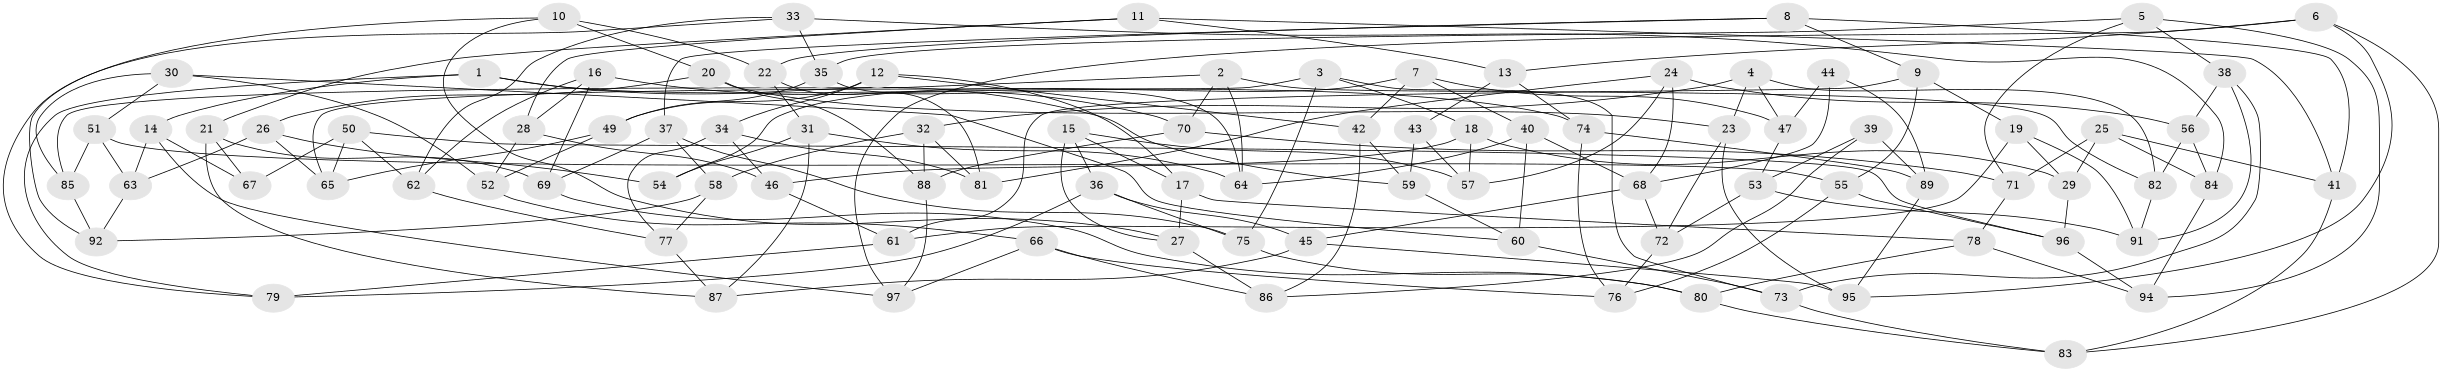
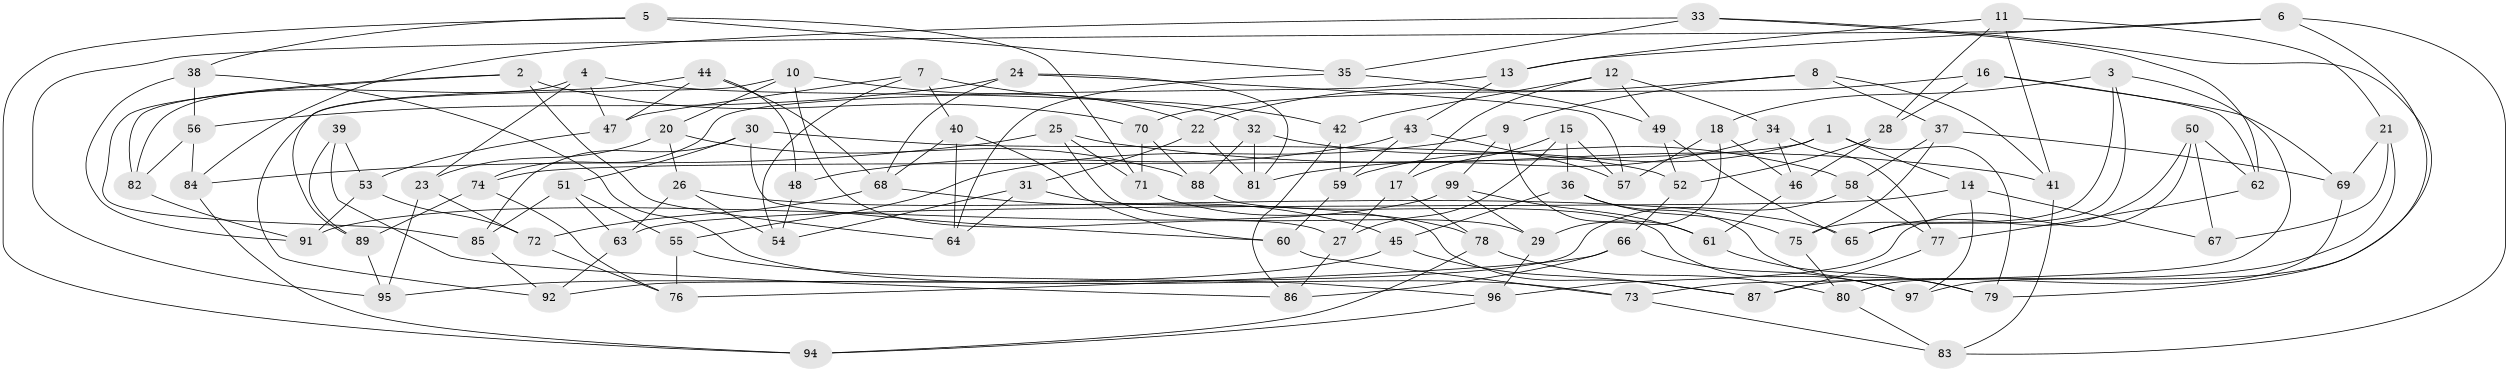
(2016, 130) -> (1453, 186)
none -> (795, 186)
